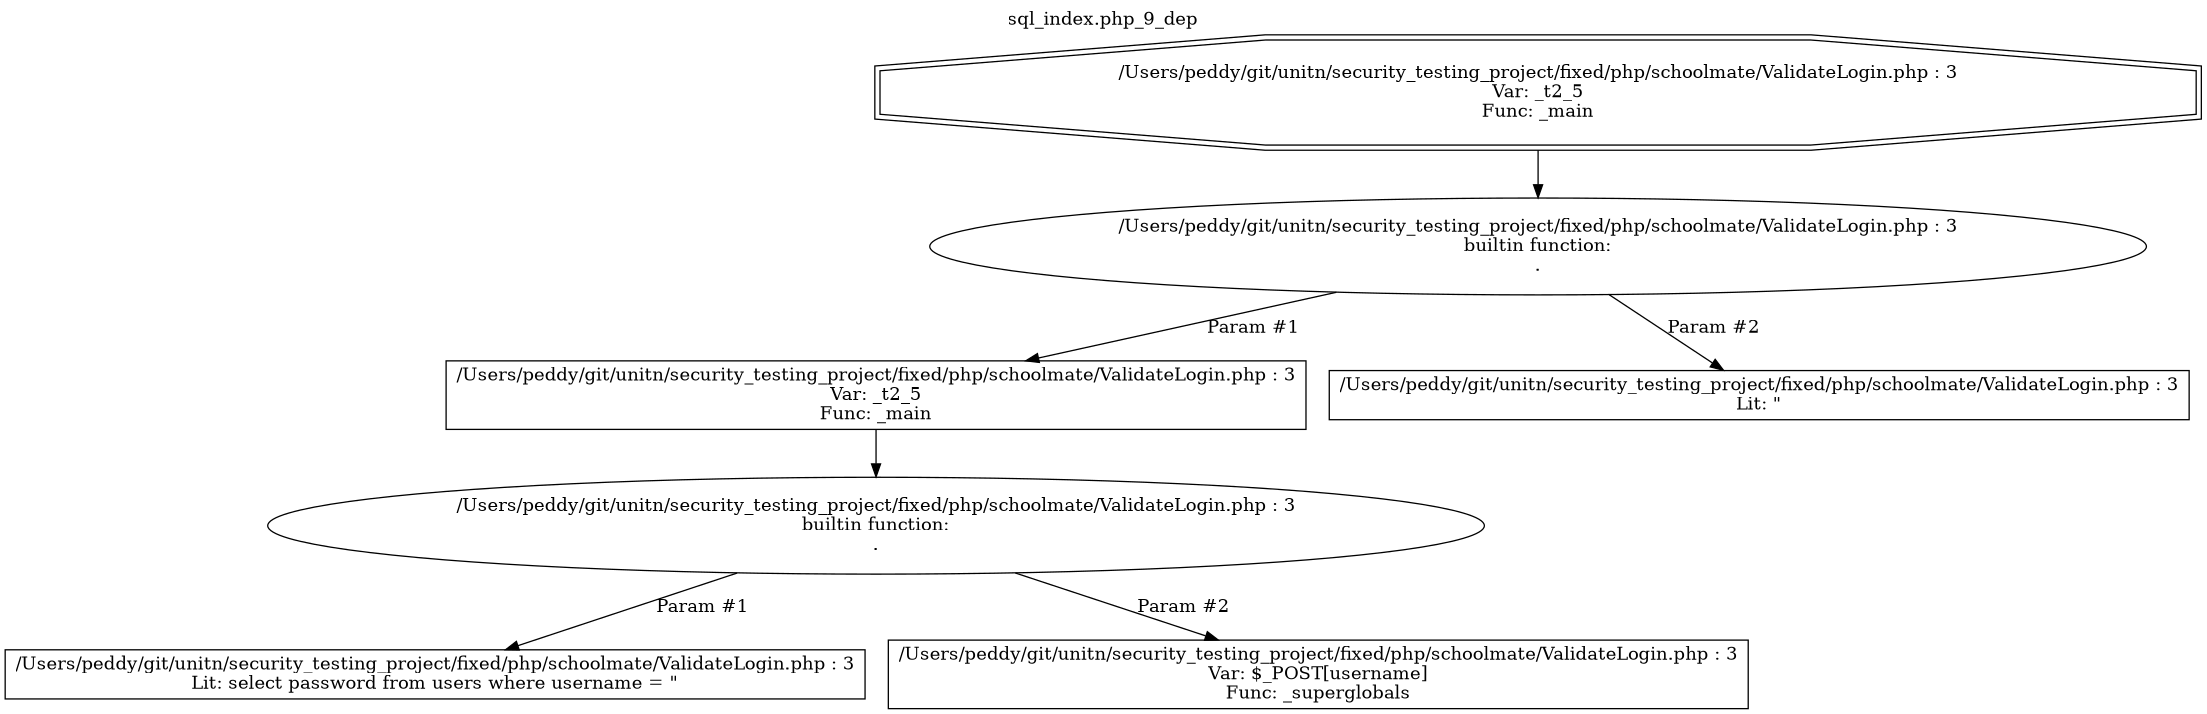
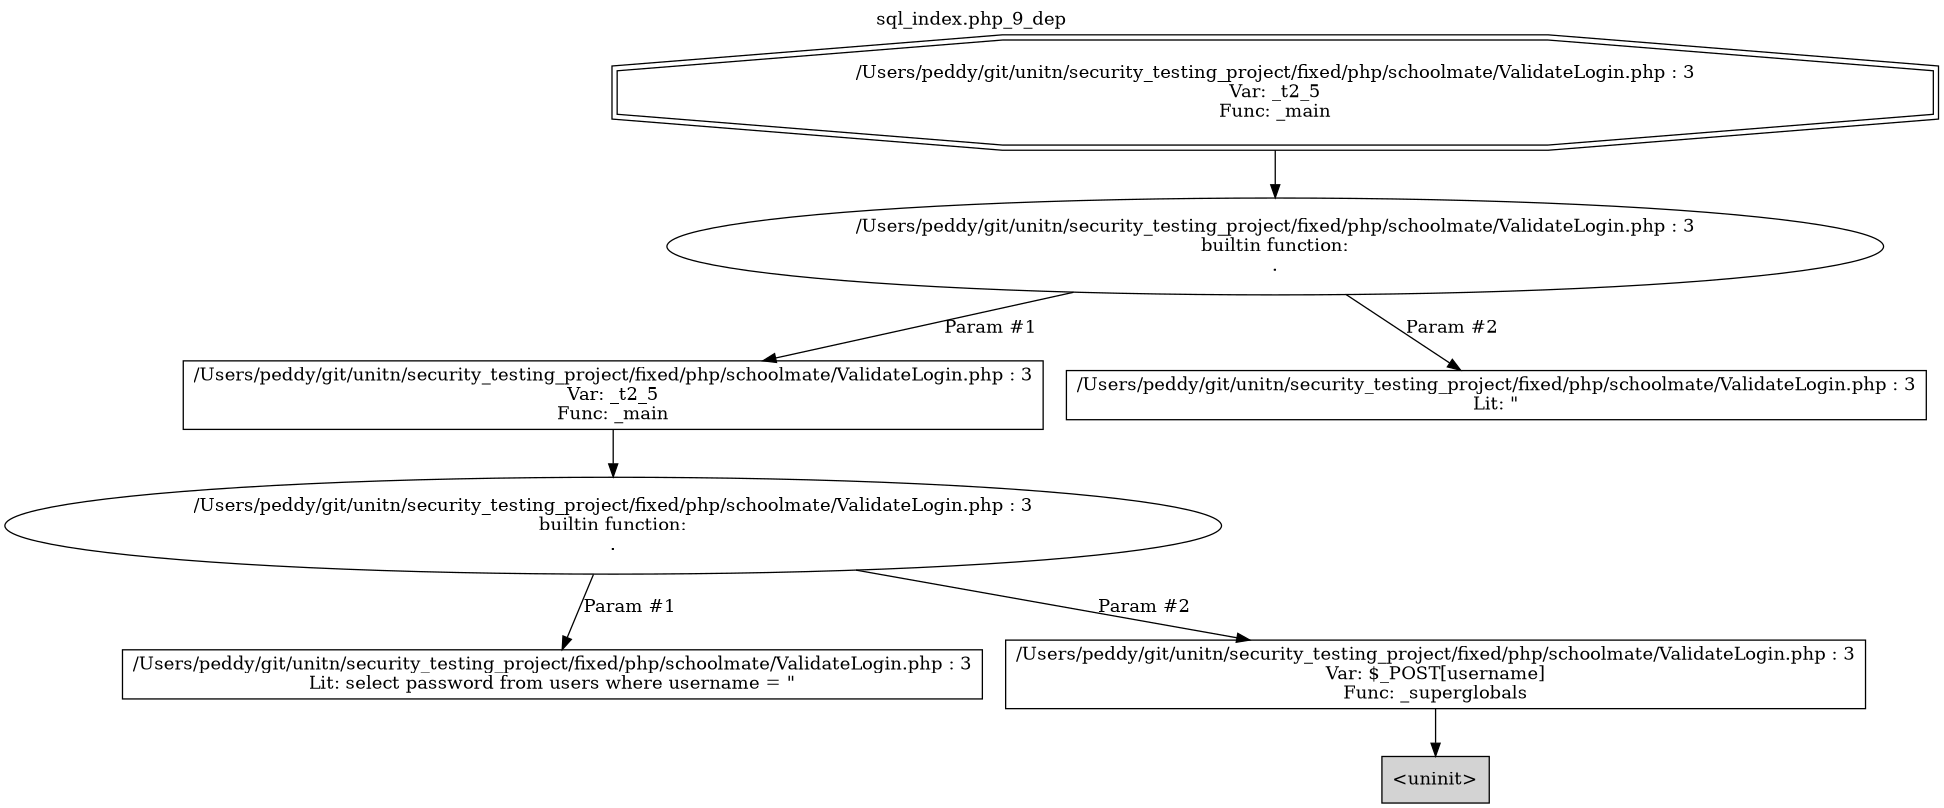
none -> (1436, 780)
